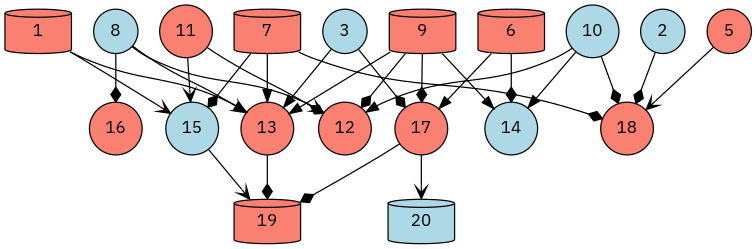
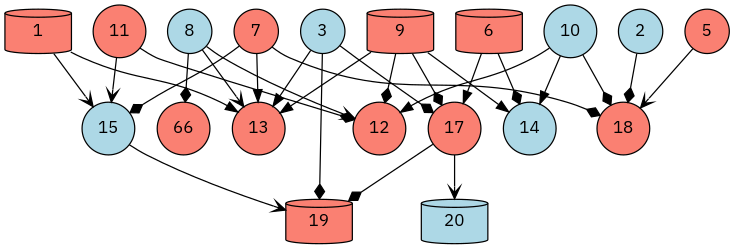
(267, 31) -> (256, 31)
(116, 129) -> (184, 129)
(267, 169) -> (321, 119)
